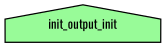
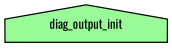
(83, 26) -> (86, 26)
